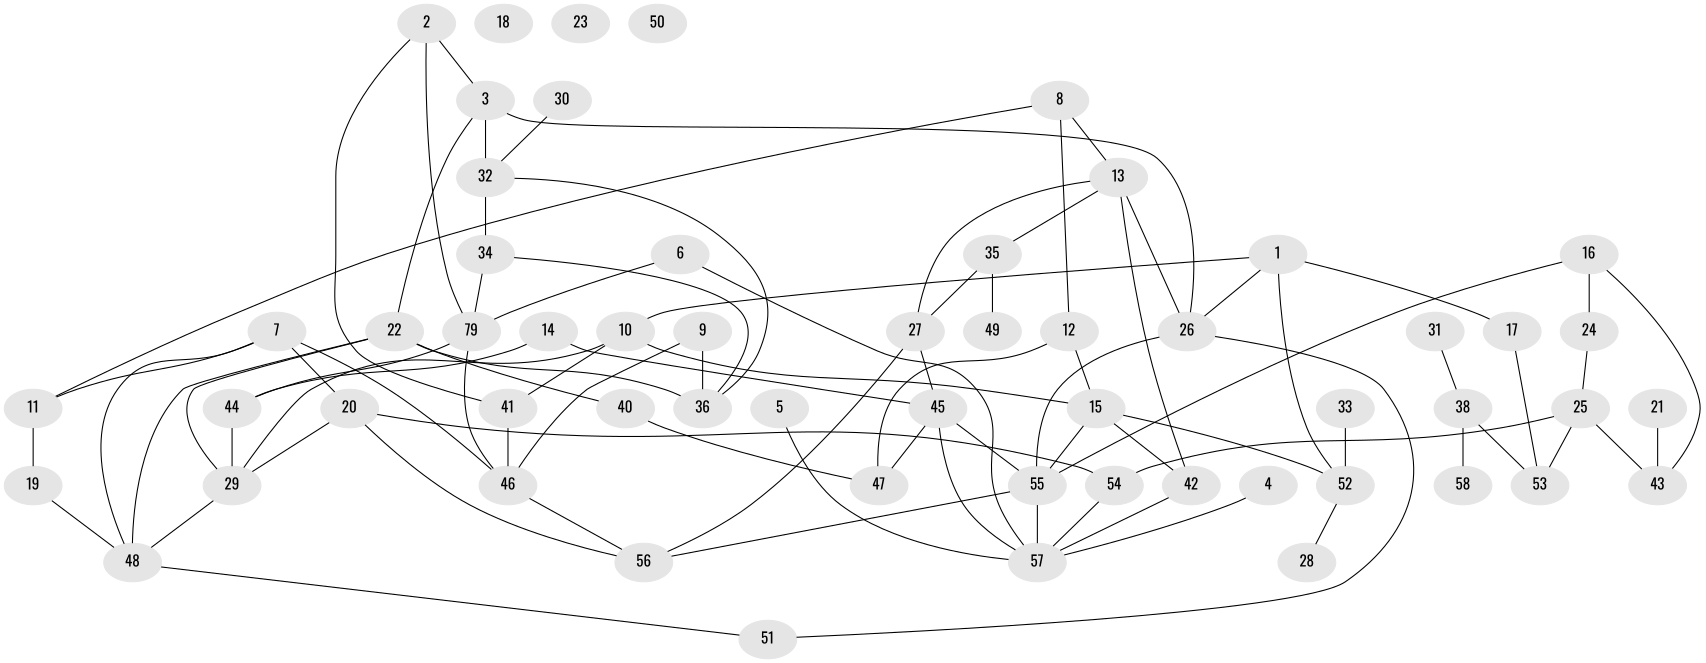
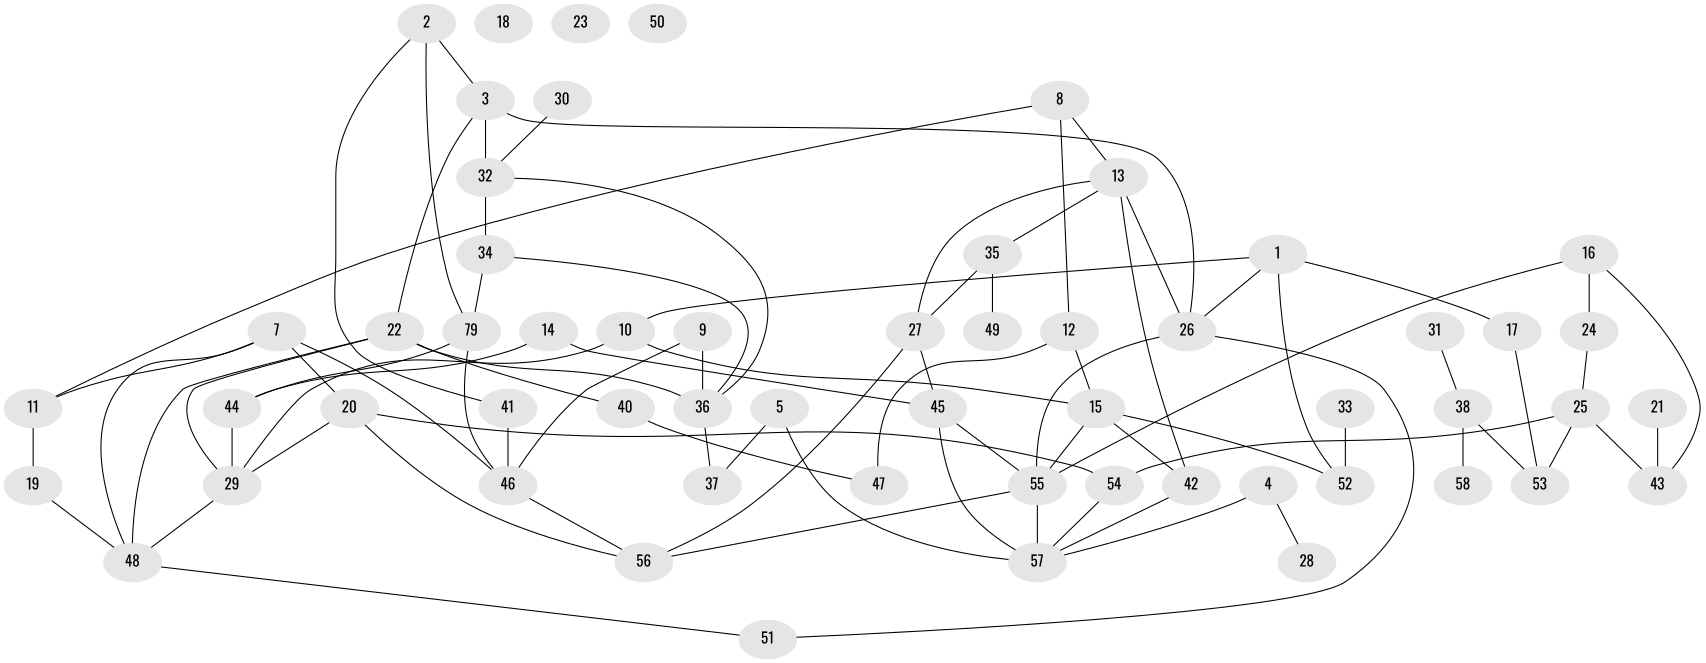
(680, 255) -> none
(574, 365) -> none
(908, 447) -> none
none -> (712, 486)
(1326, 524) -> (1288, 524)
